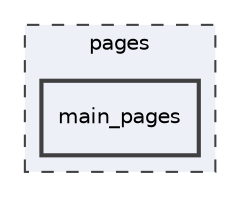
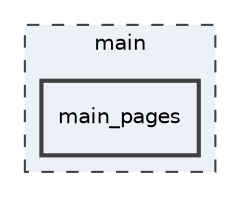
(120, 45) -> (120, 45)
